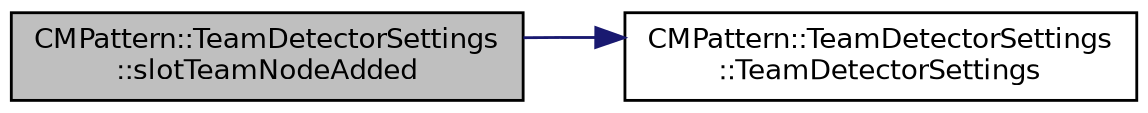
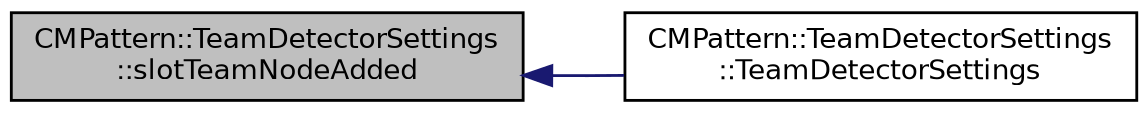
(559, 37) -> (588, 76)
